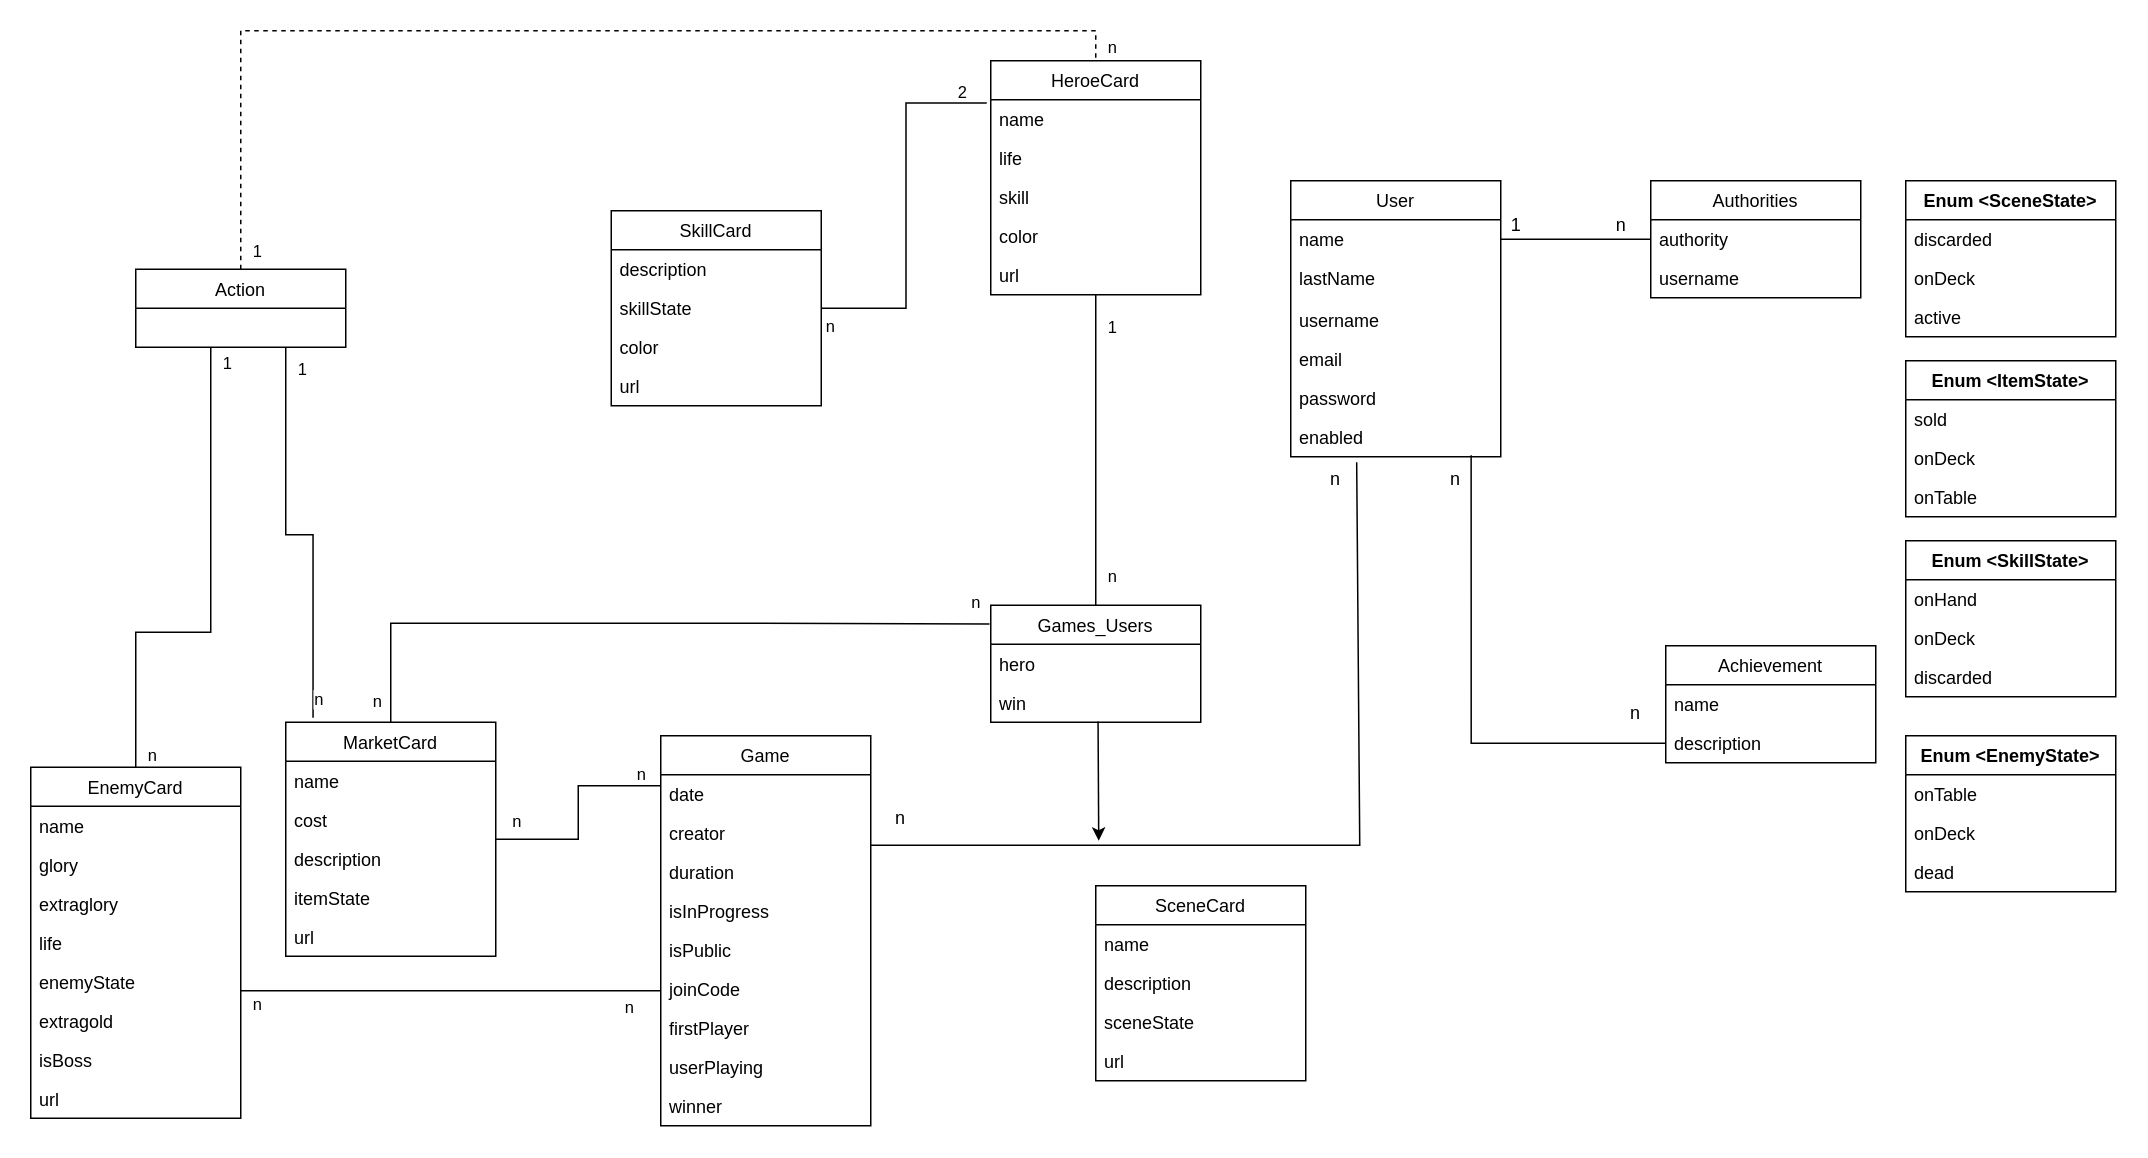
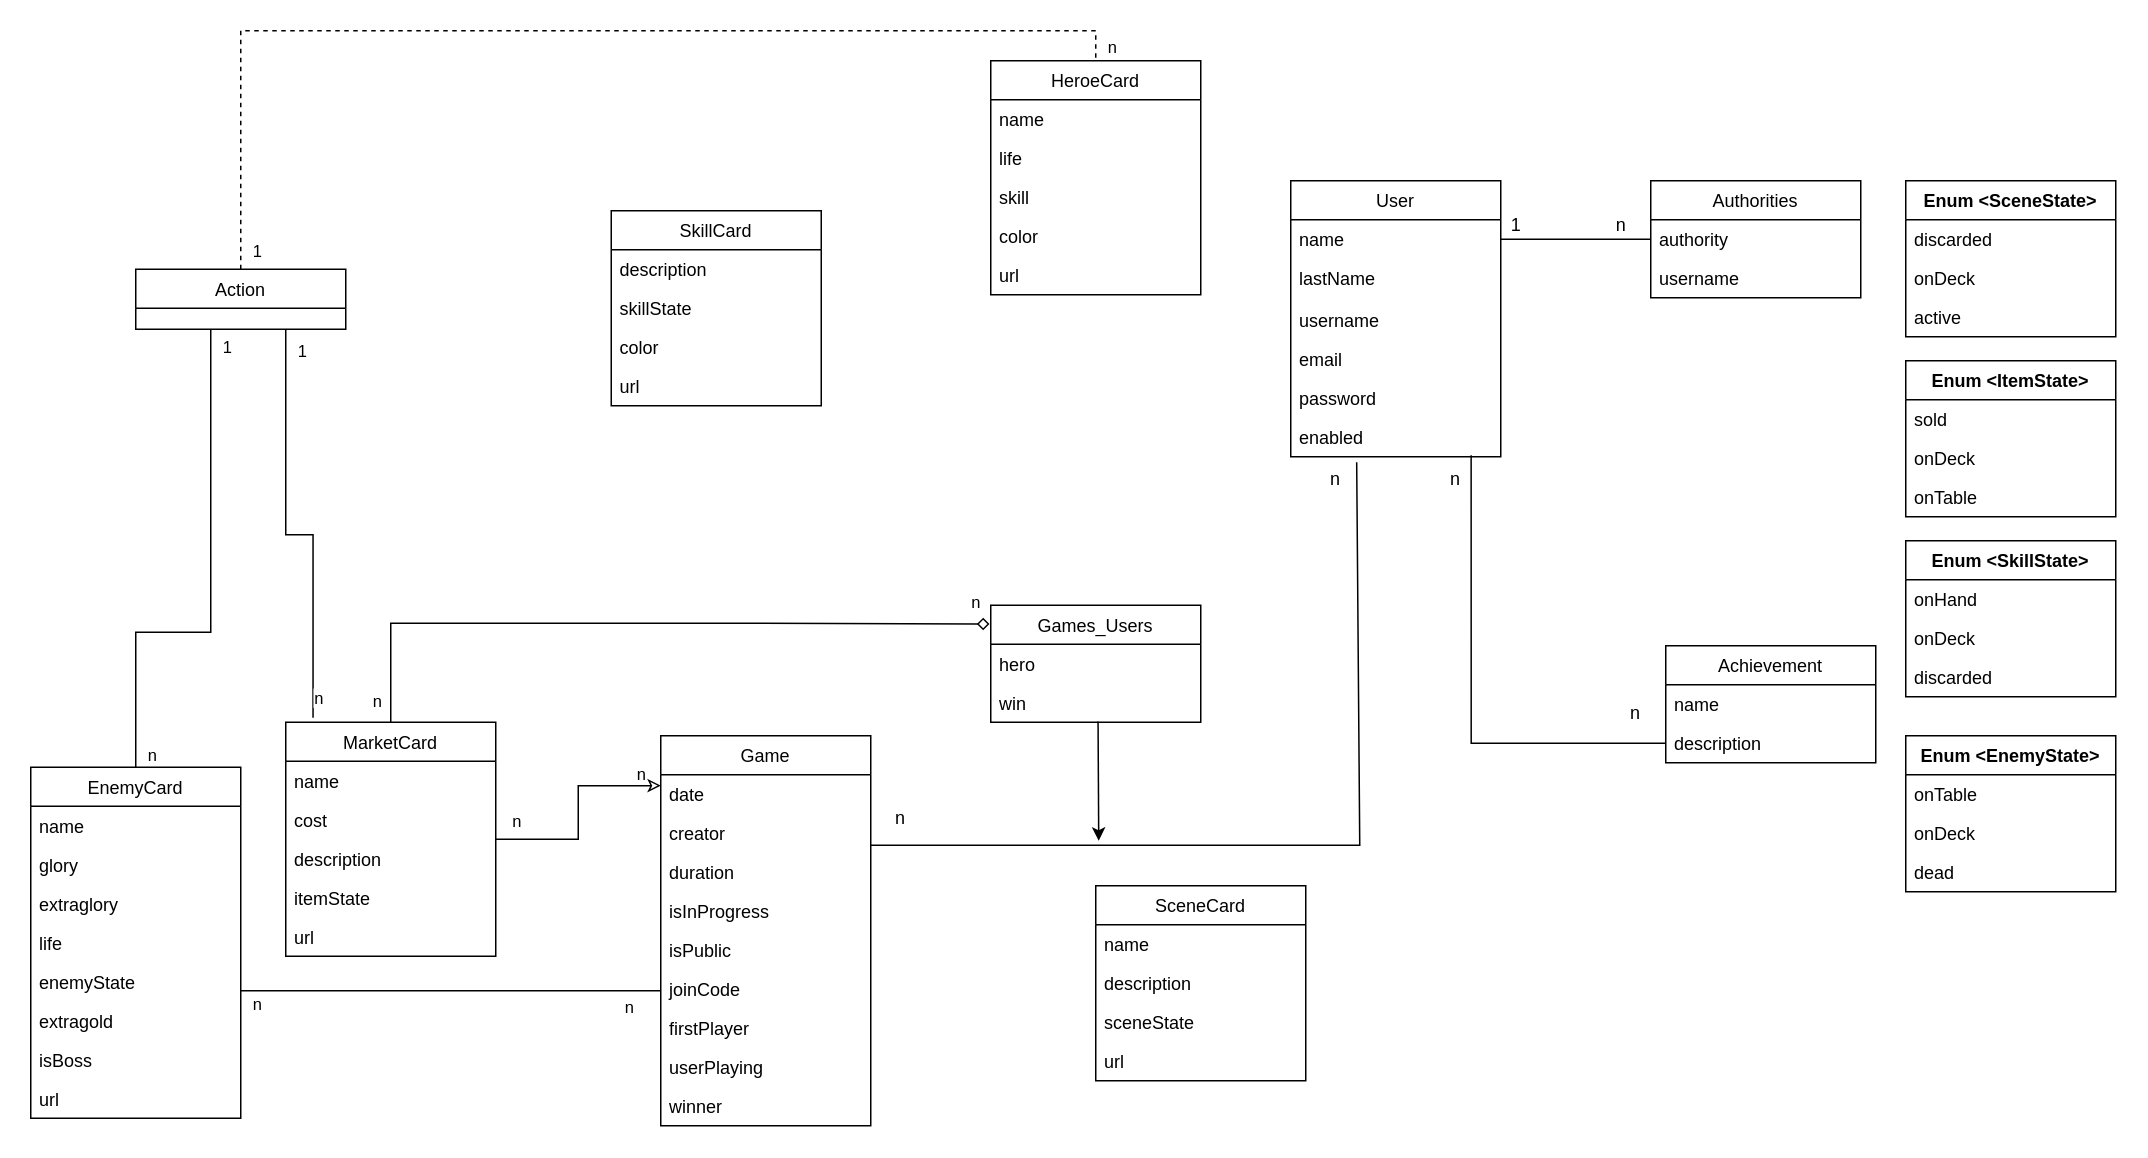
(906, 208) -> none
(241, 308) -> (241, 299)
(1096, 449) -> none
(981, 624) -> (977, 624)
(653, 786) -> (649, 786)
